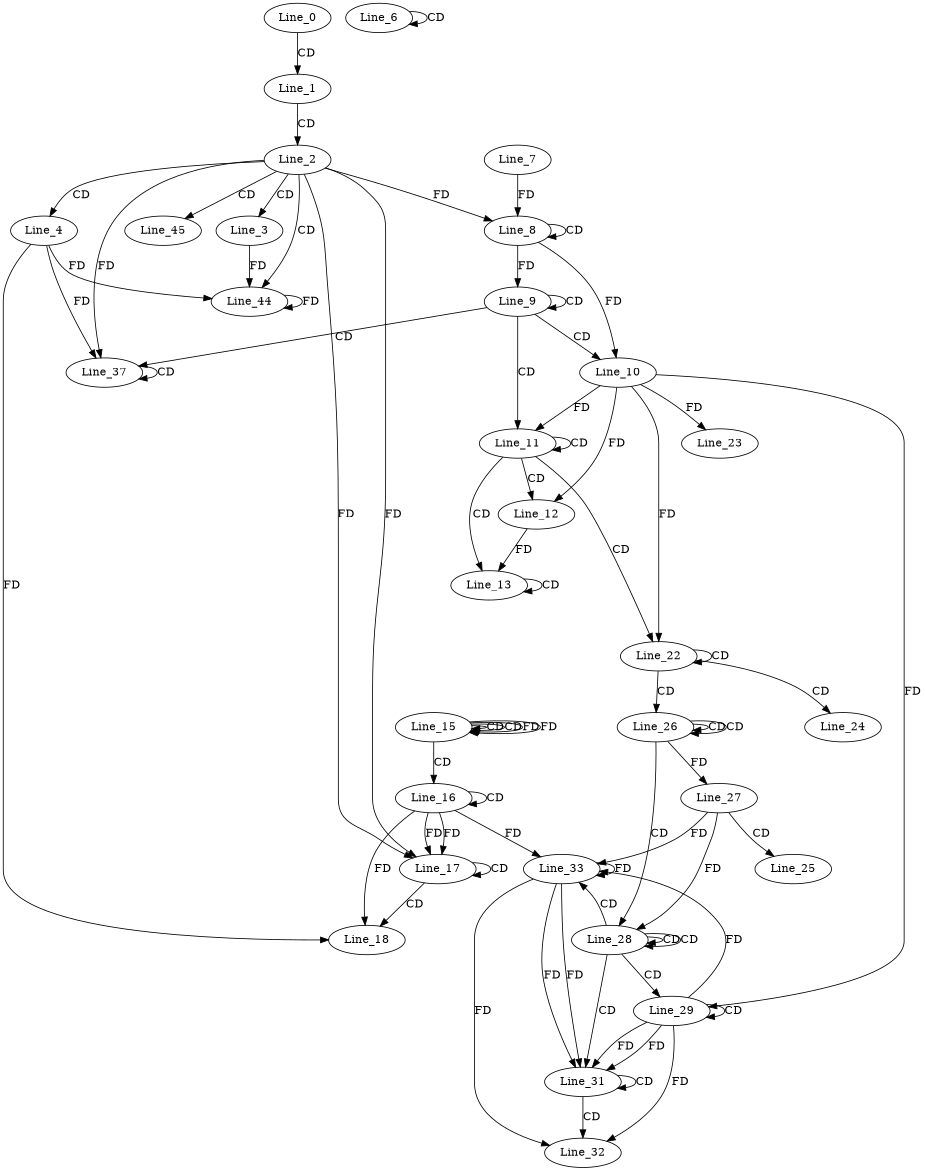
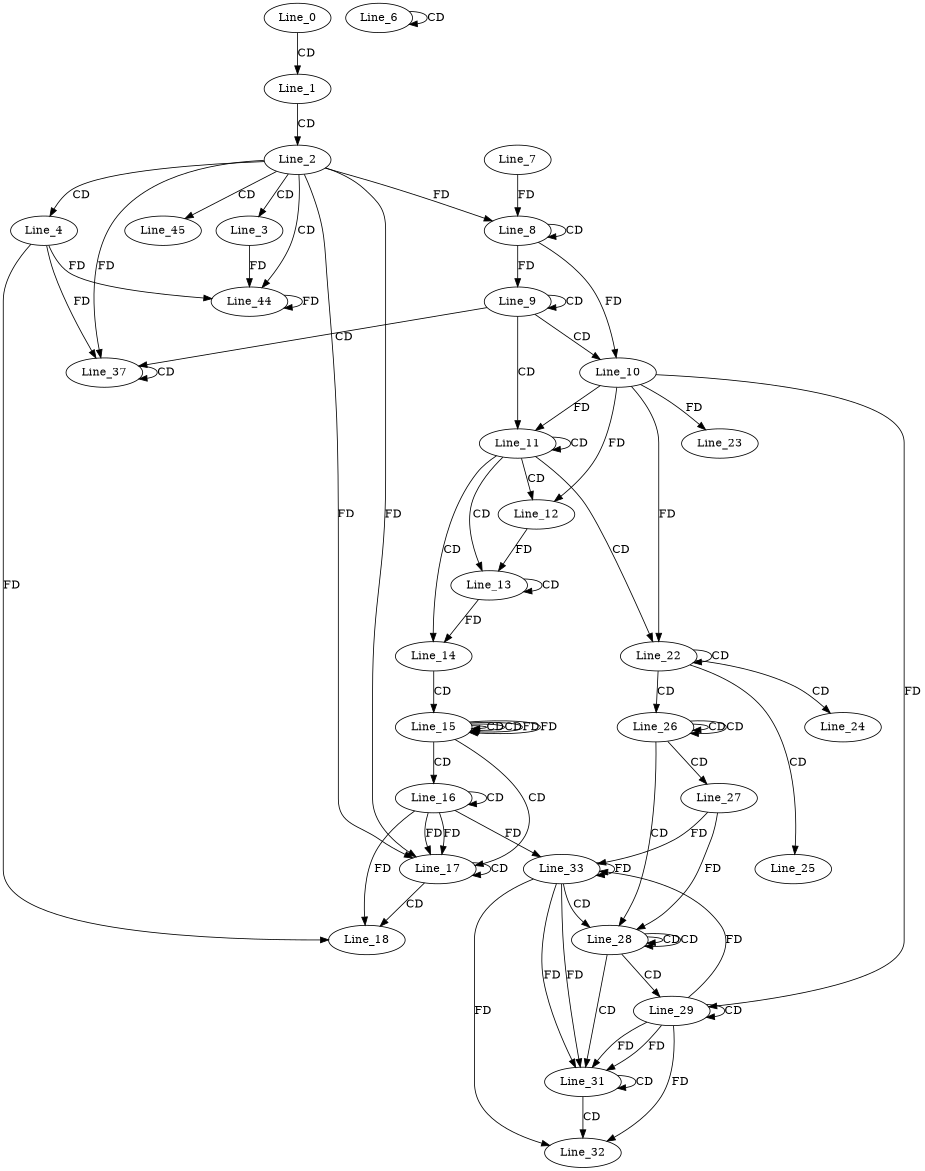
none -> (434, 656)
(700, 763) -> (700, 763)
none -> (523, 798)
(746, 834) -> (778, 733)
(598, 905) -> (570, 905)
